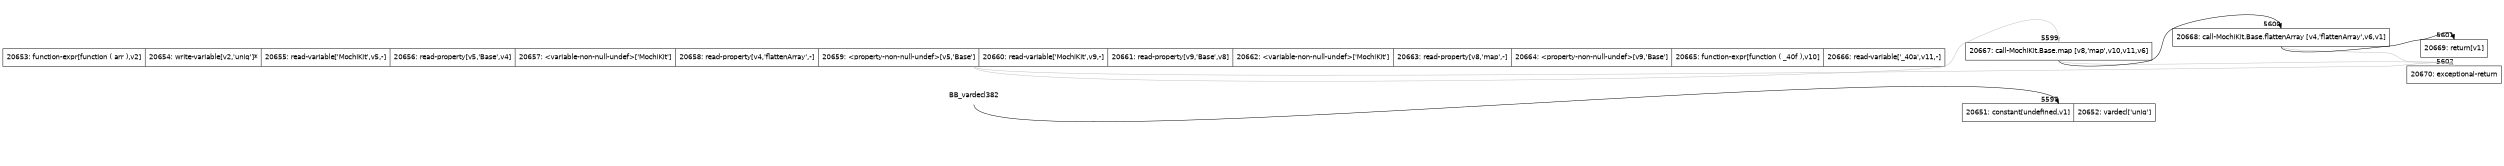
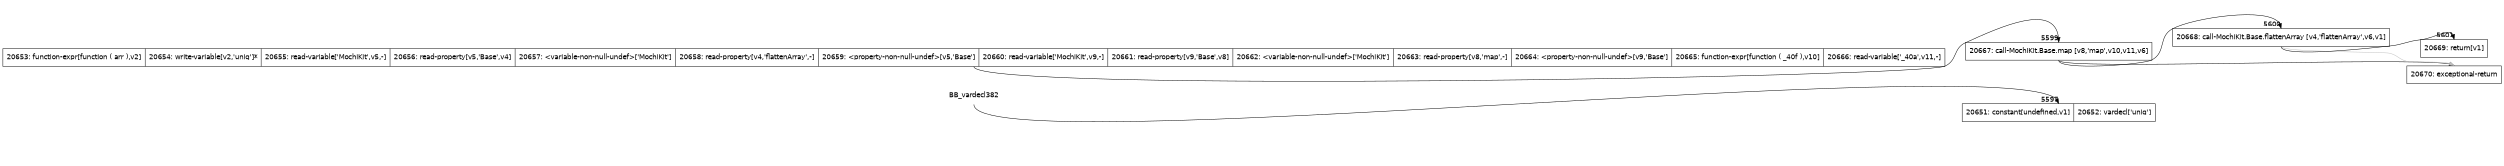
(2254, 63) -> (2254, 63)
(1712, 73) -> none
(1528, 80) -> (1528, 80)
